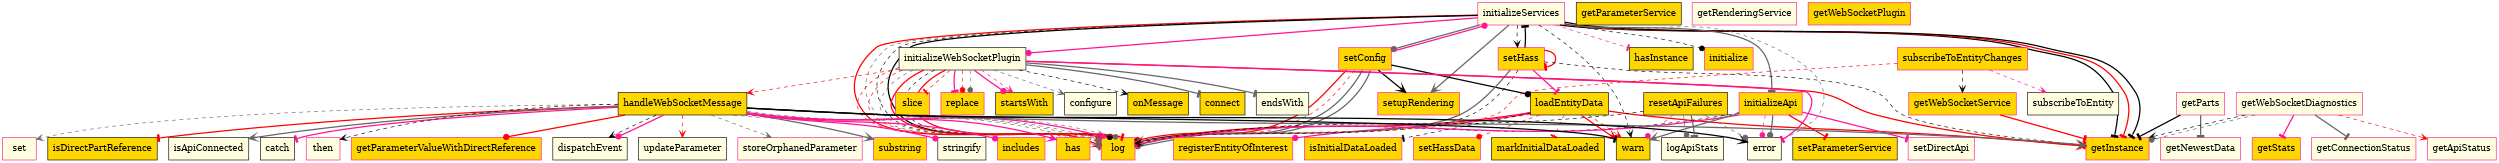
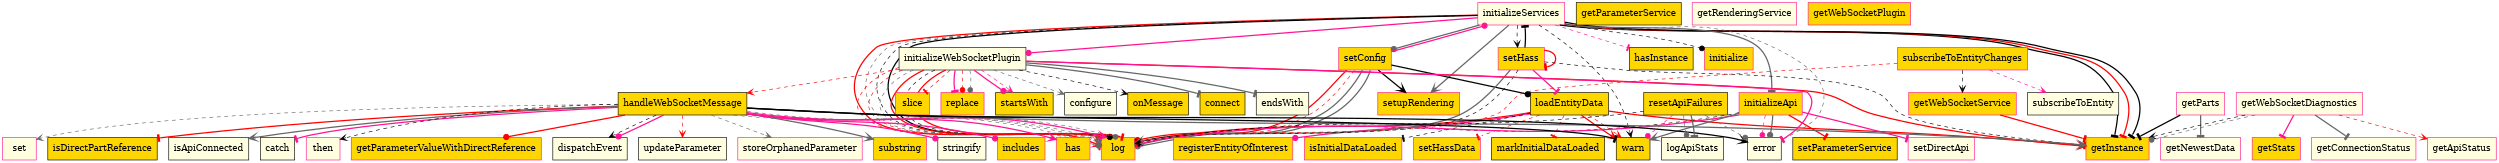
(1511, 125) -> (1511, 125)
